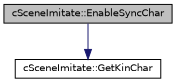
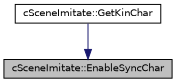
(88, 36) -> (88, 36)
